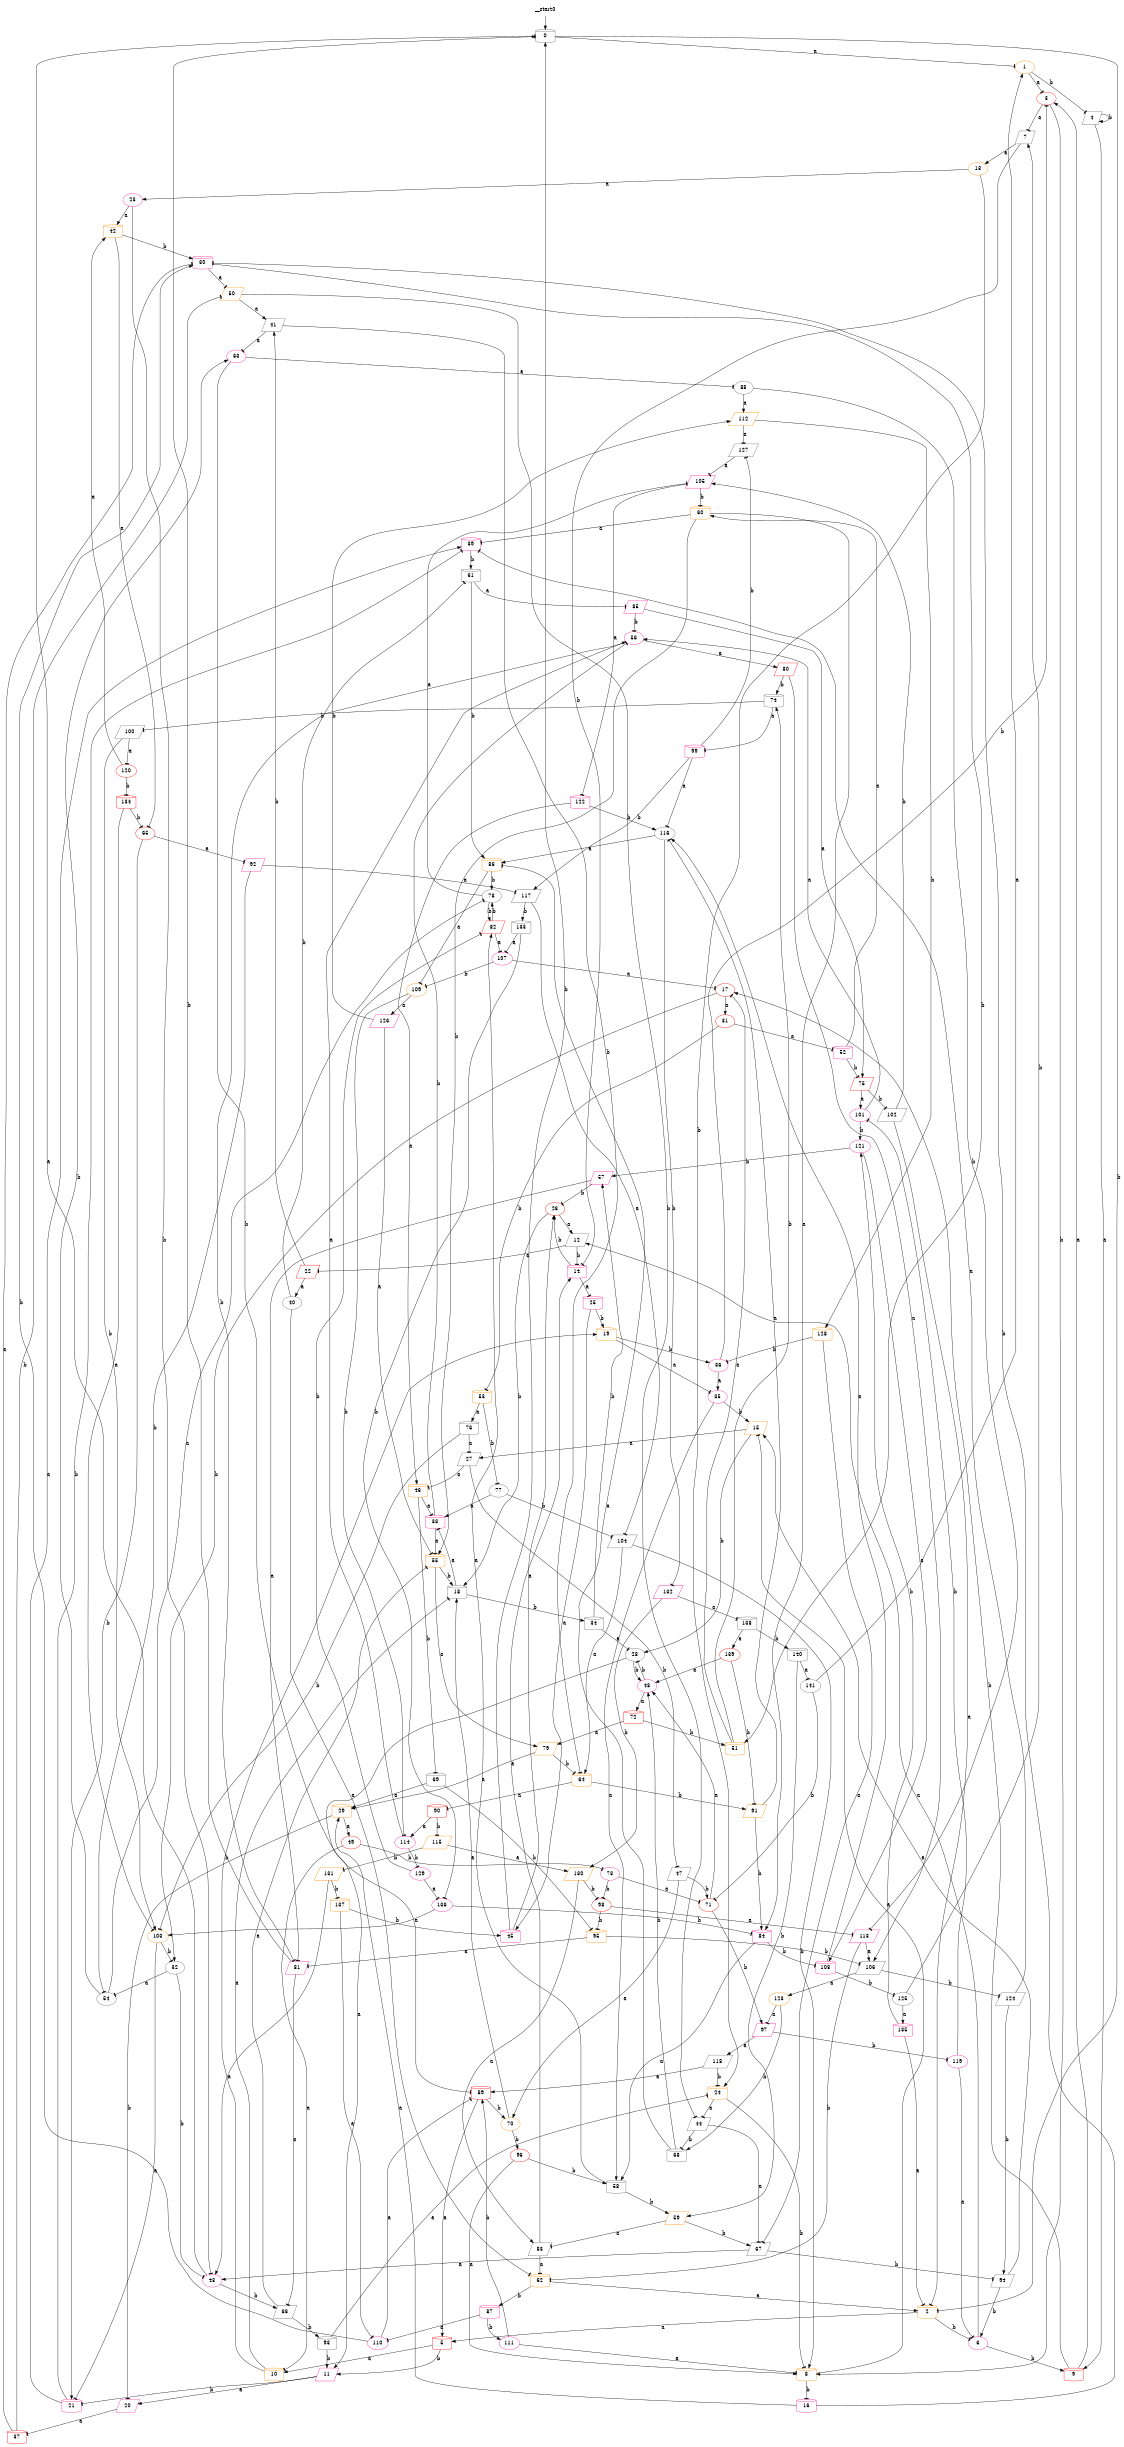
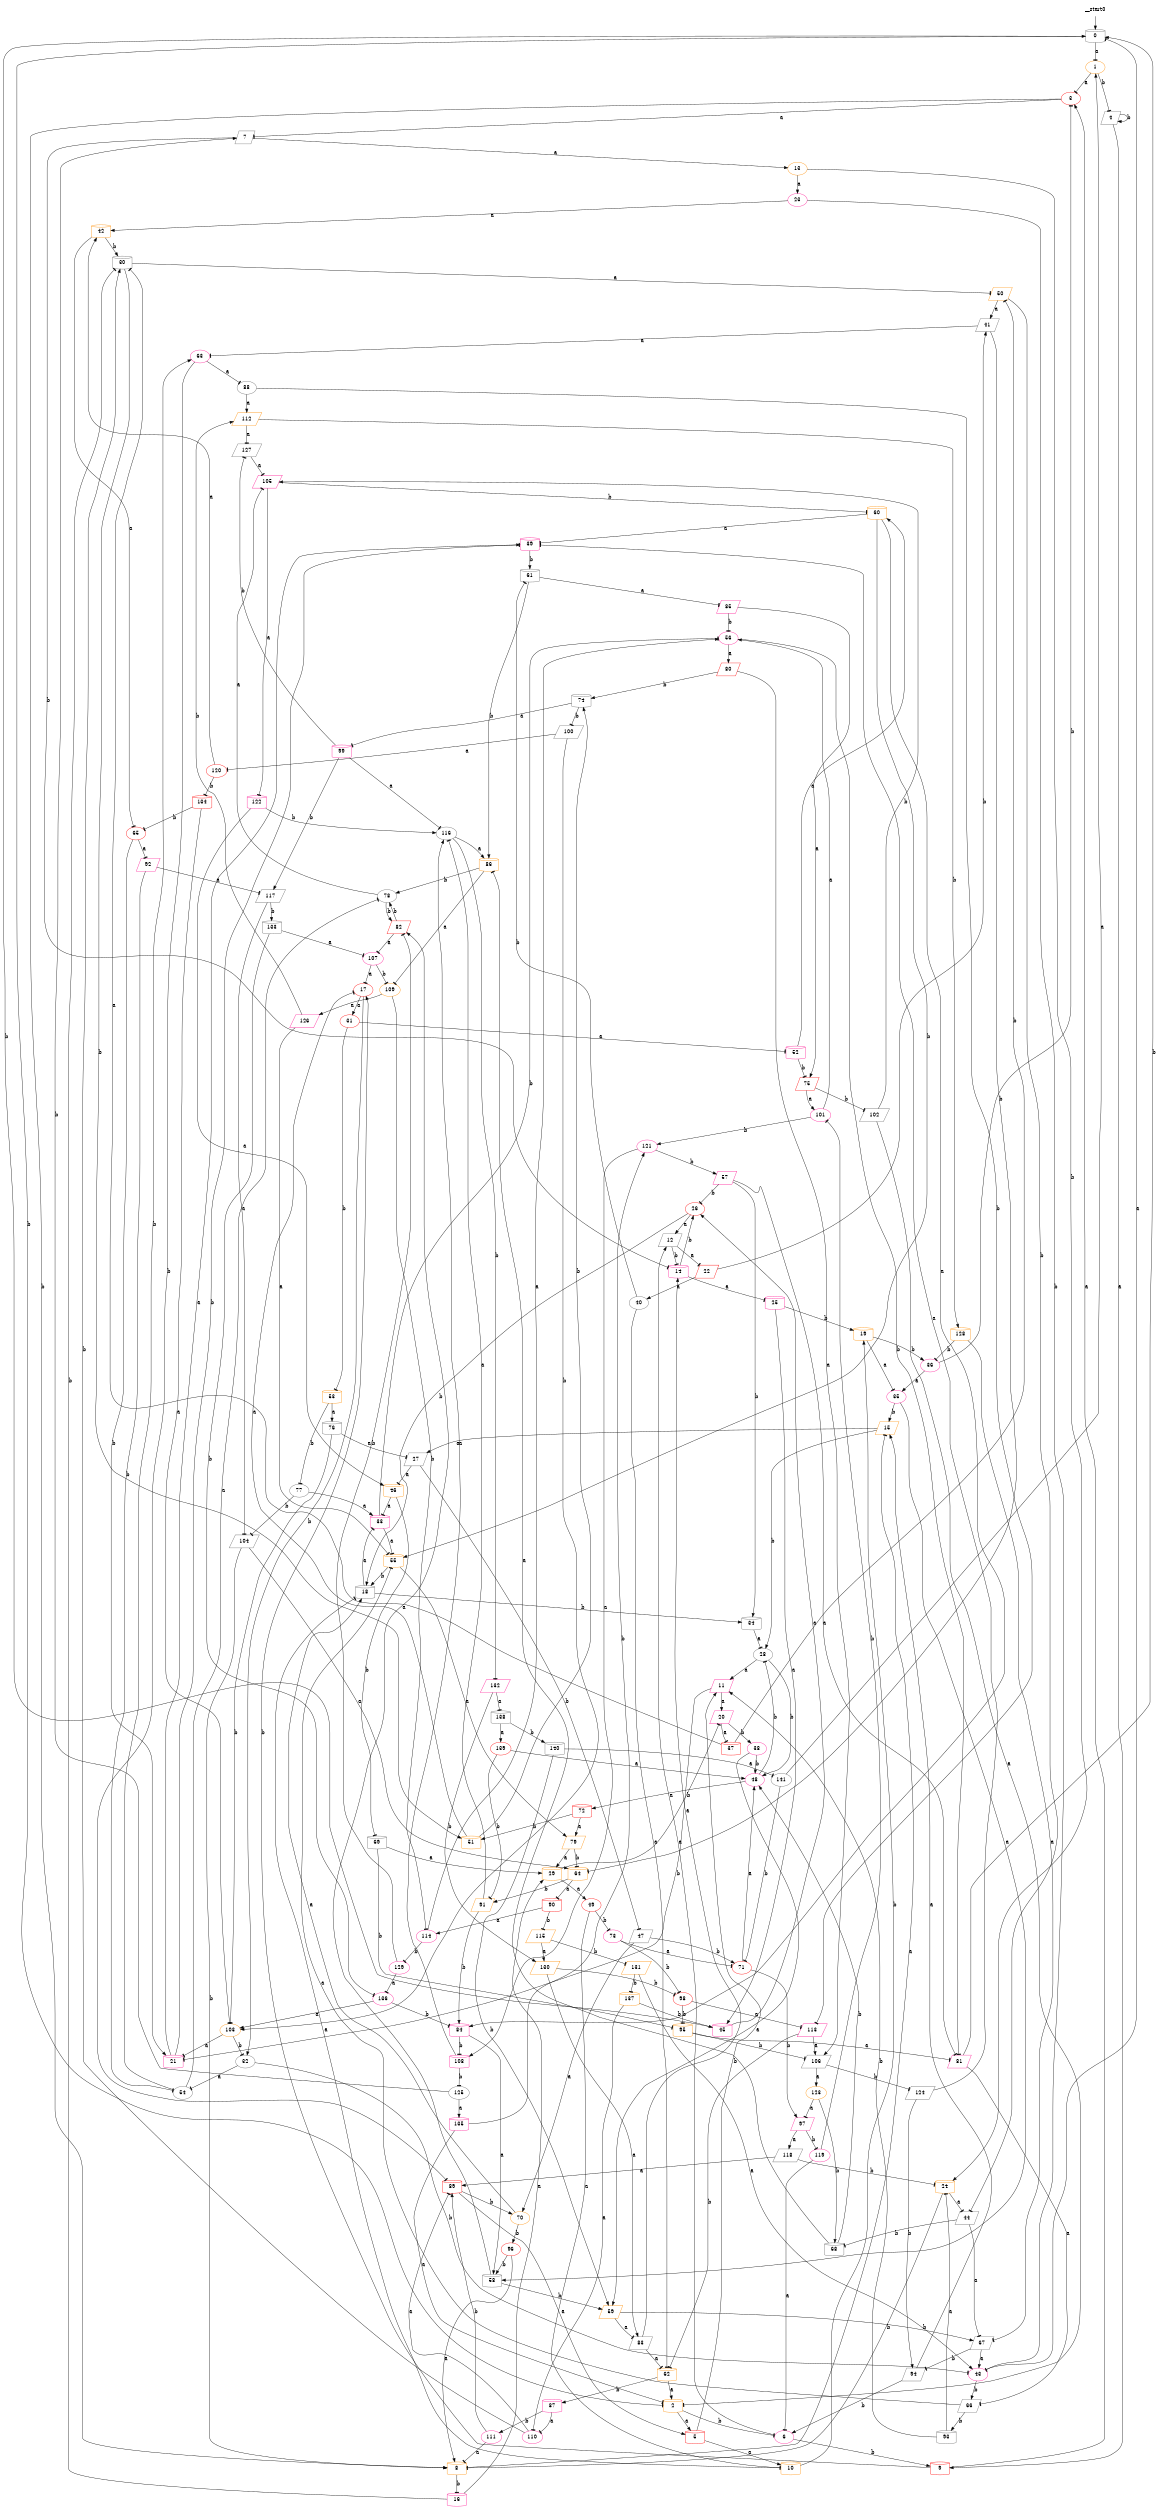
(203, 263) -> (122, 263)
(610, 1400) -> (755, 1393)
none -> (757, 1749)
